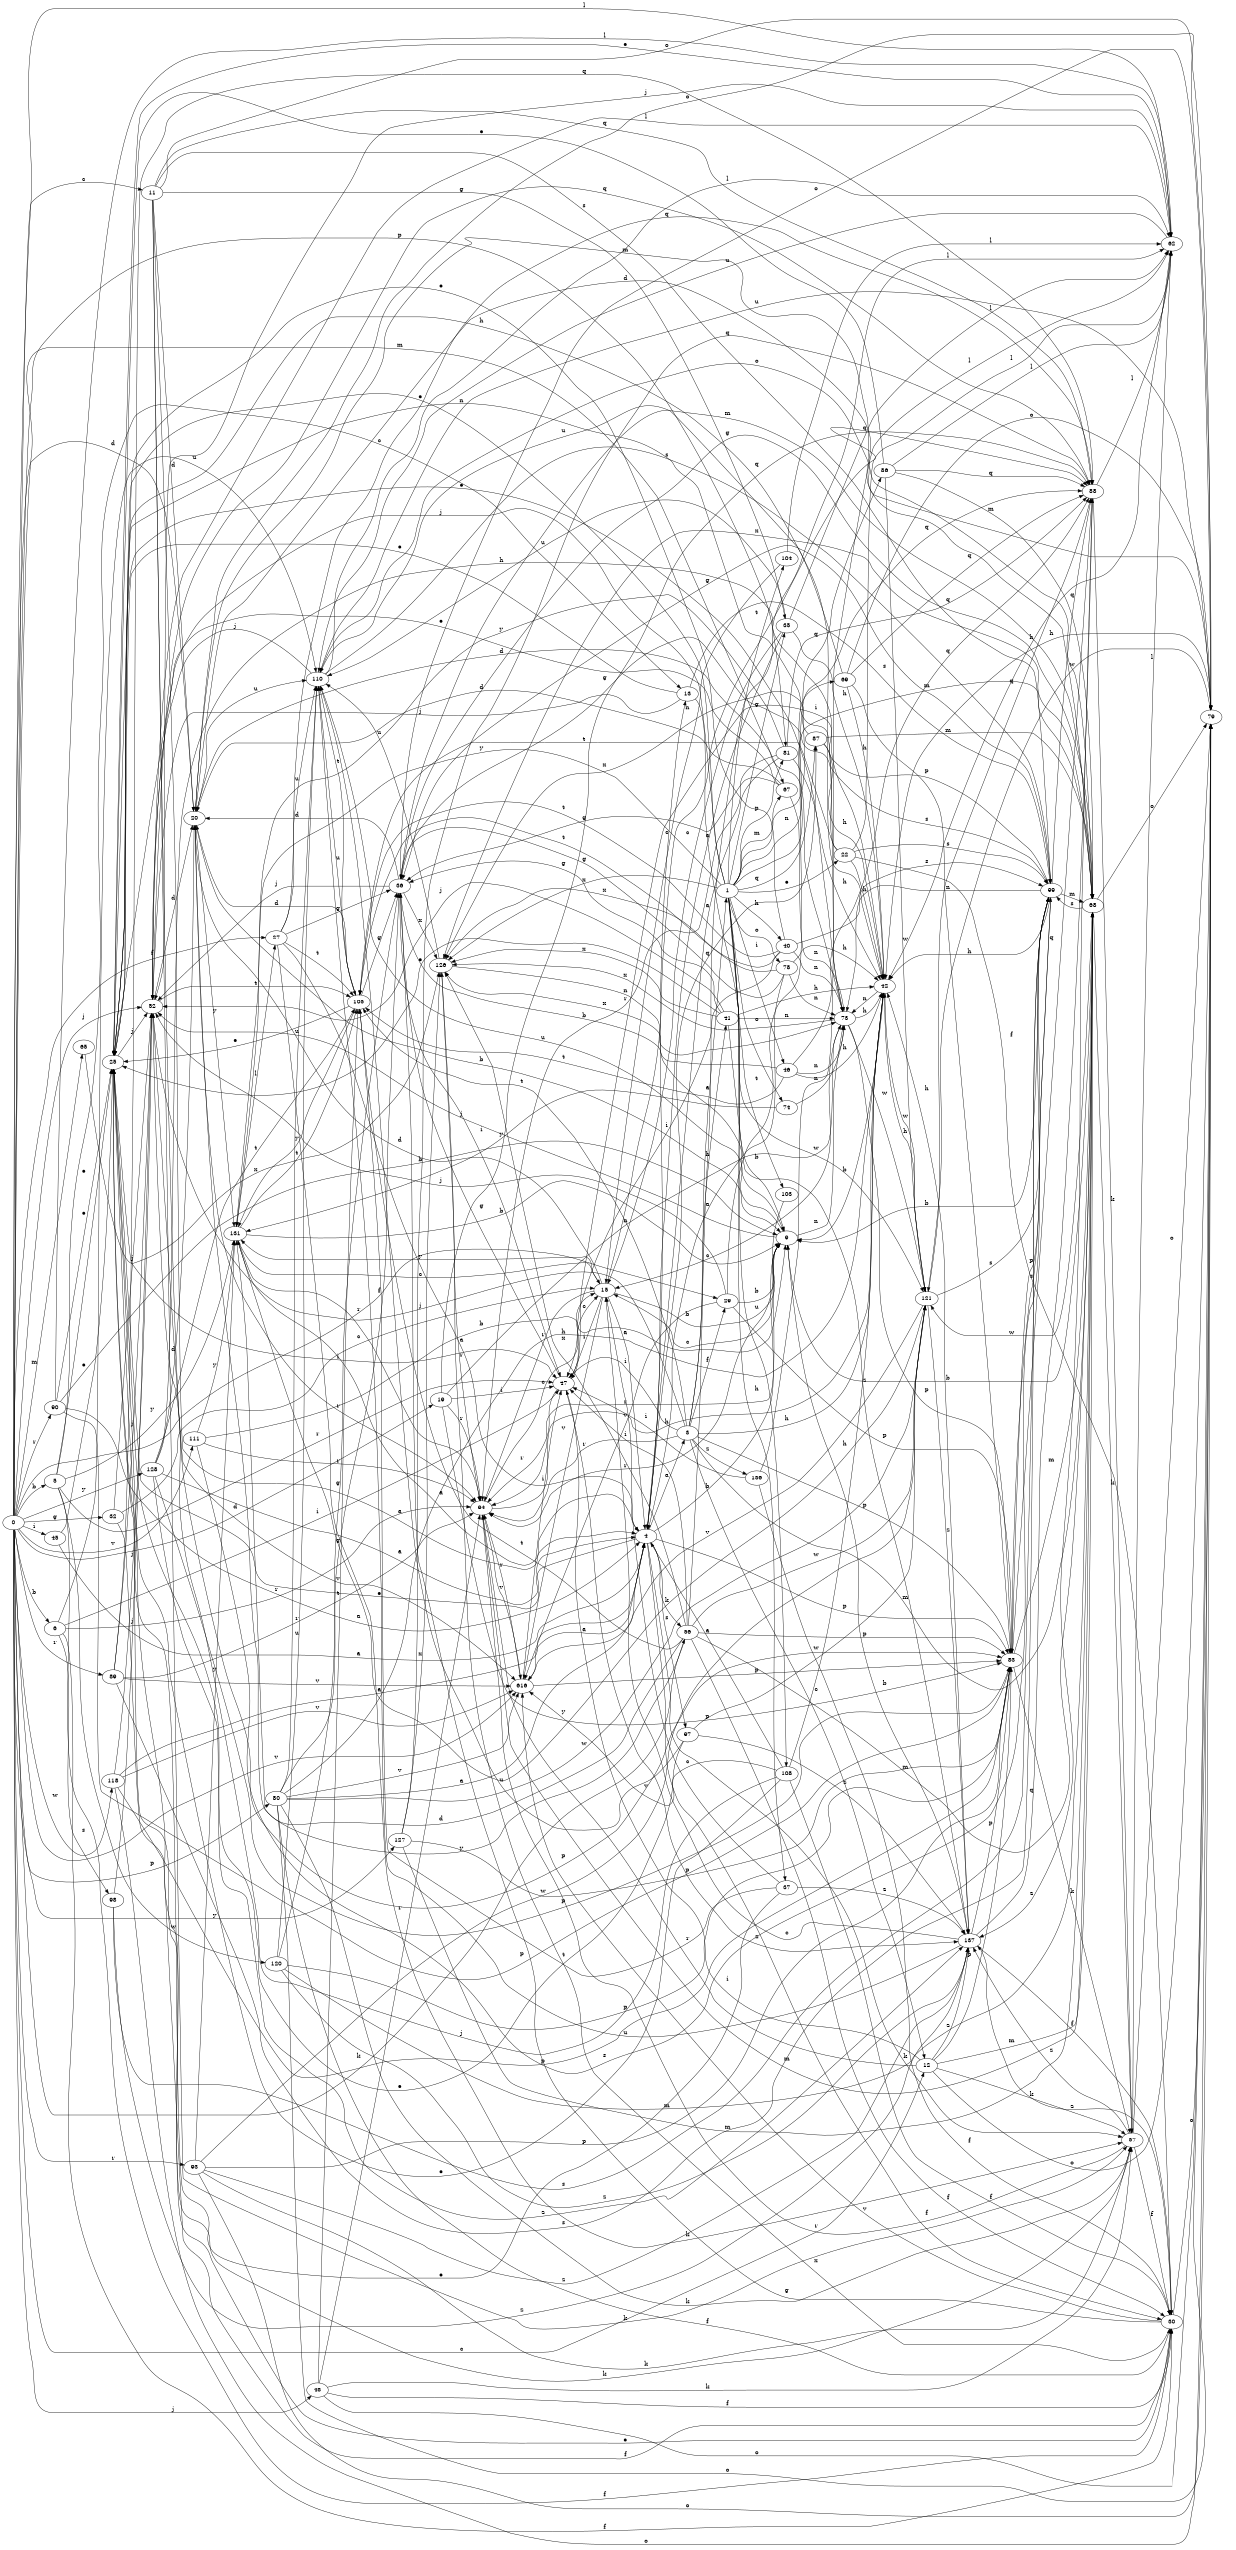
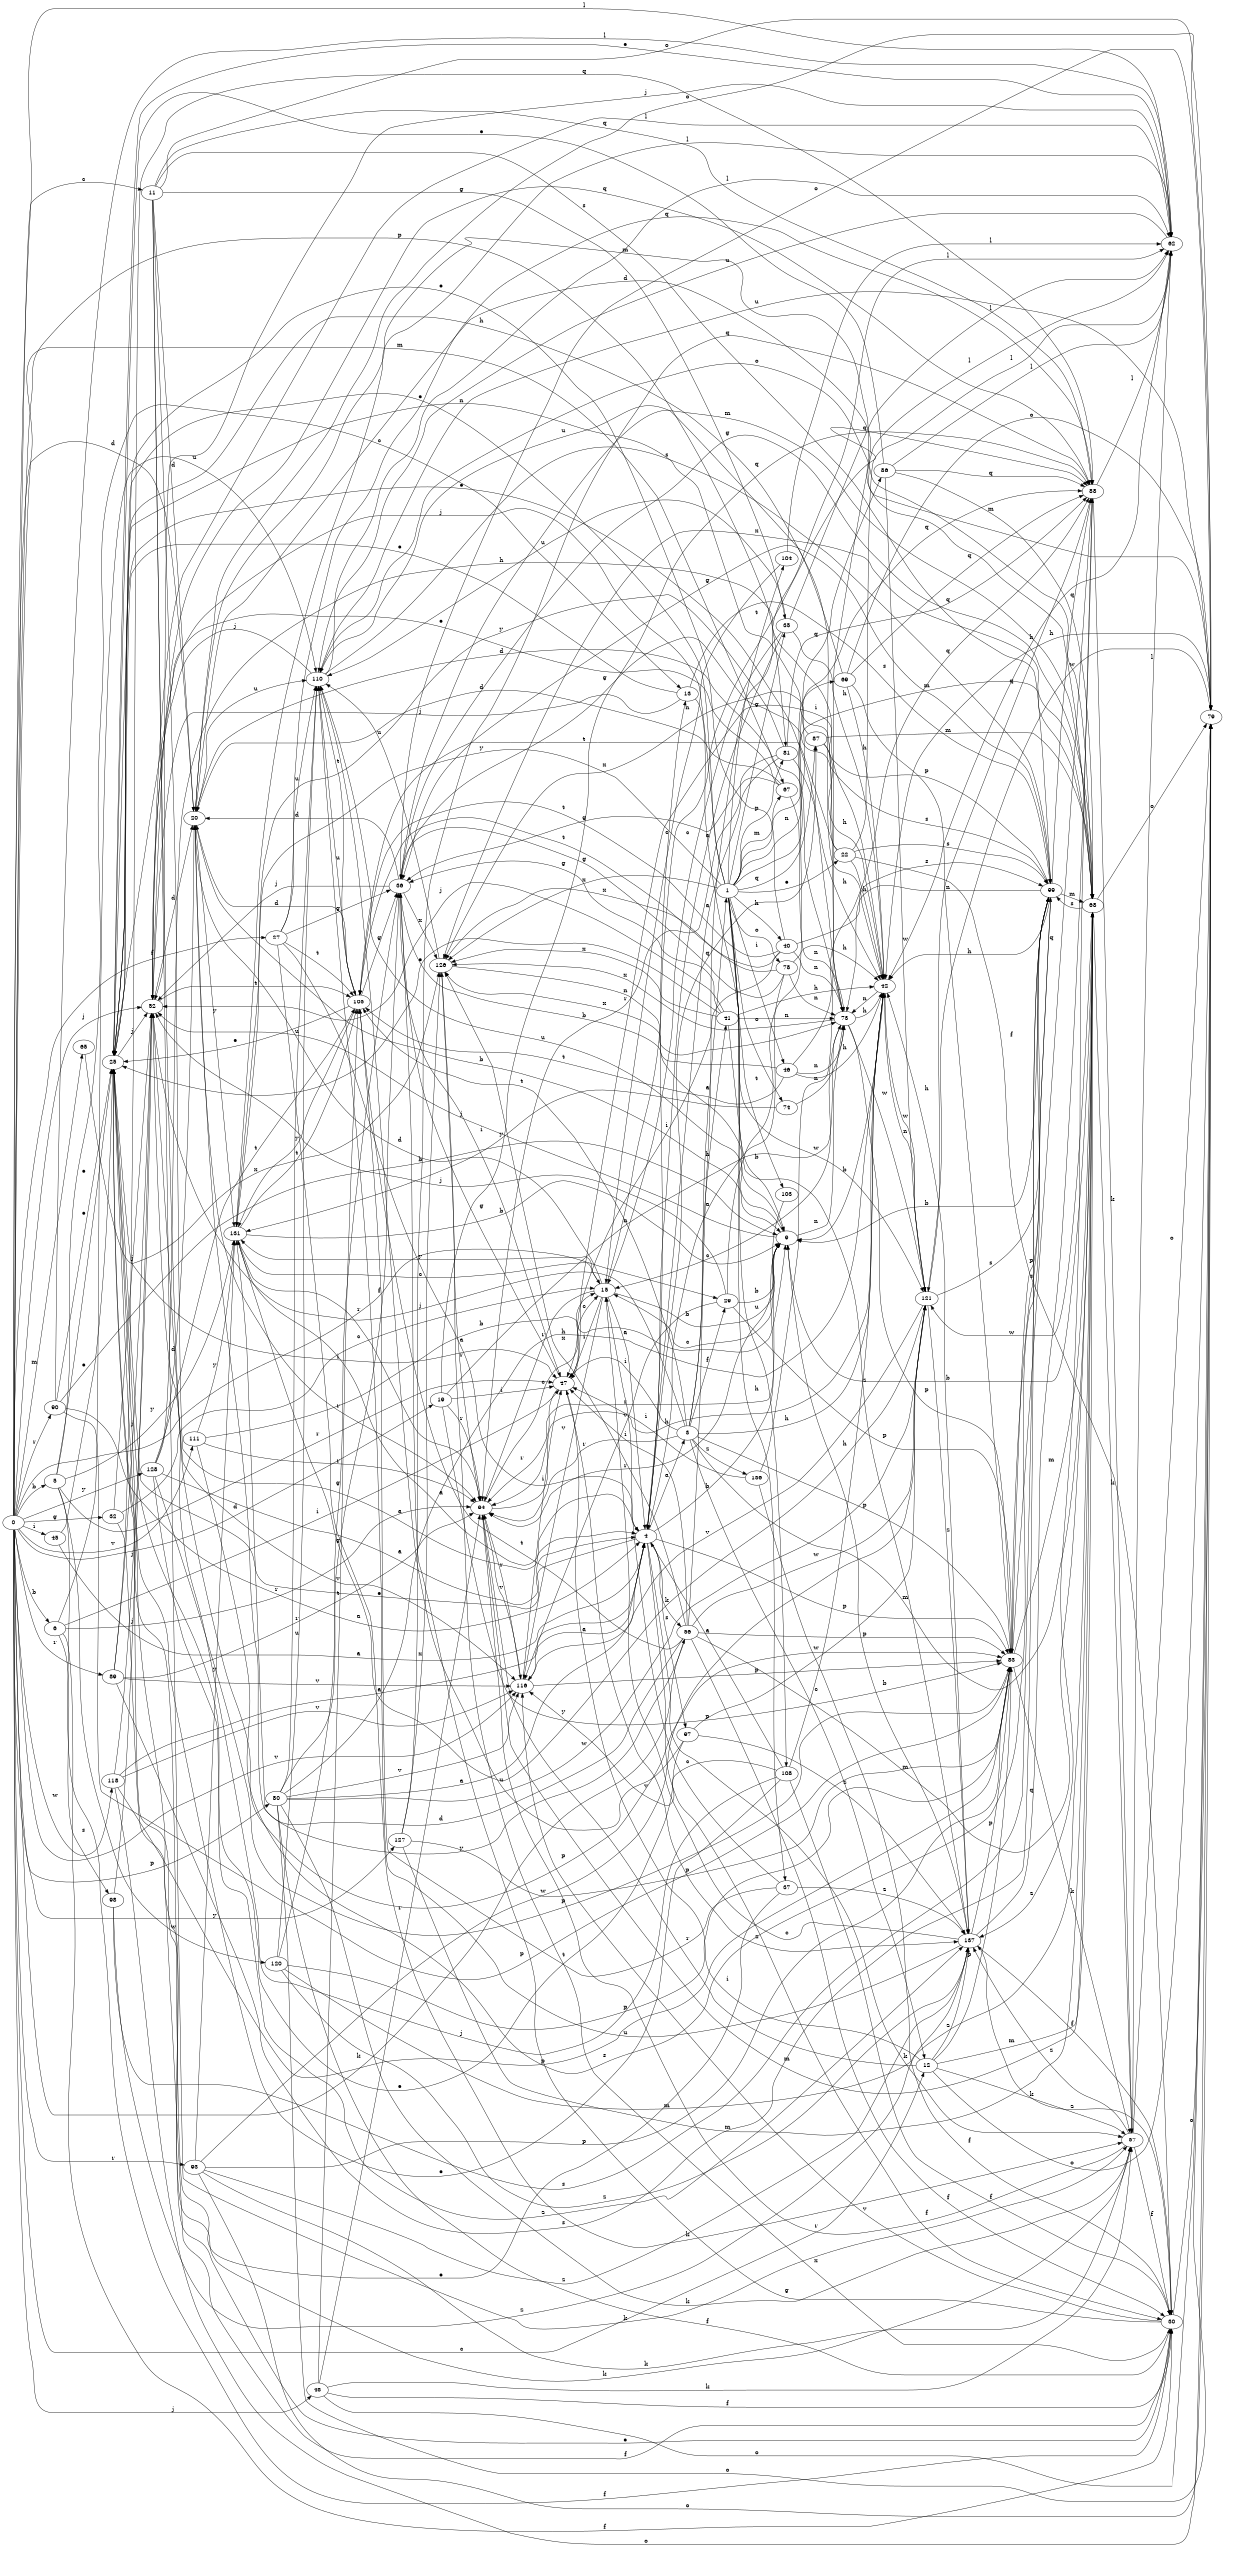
(256, 1088) -> (391, 338)
(905, 1131) -> (905, 1131)
(522, 1686) -> (522, 1686)
